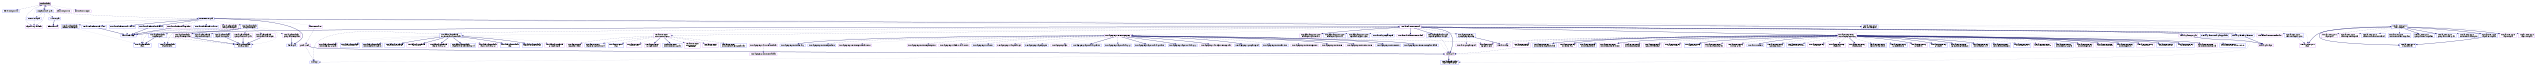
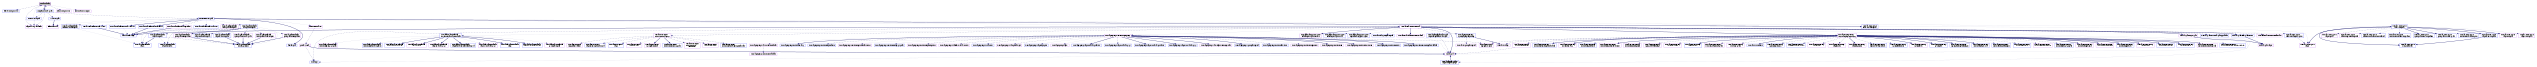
(1422, 31) -> none
(157, 36) -> (157, 36)
(292, 40) -> (268, 40)
(350, 45) -> none
none -> (889, 45)
(1449, 57) -> (1451, 59)
